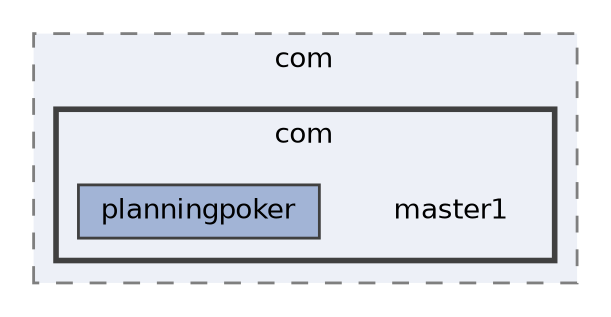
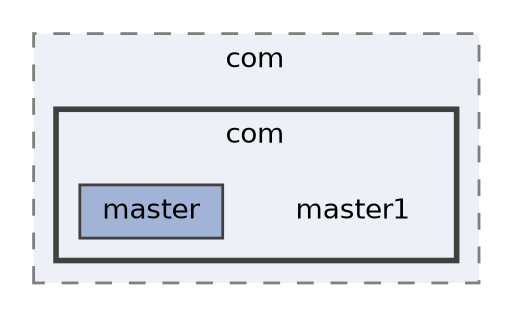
(199, 212) -> (151, 212)
